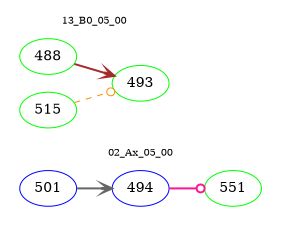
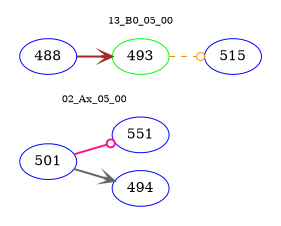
(48, 57) -> (48, 57)
(91, 98) -> (183, 57)
(48, 110) -> (233, 57)
(183, 188) -> (91, 149)
(233, 188) -> (141, 135)
